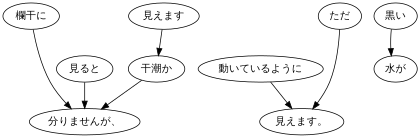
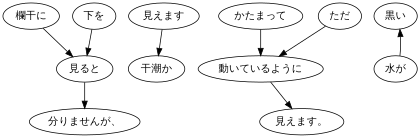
none -> (94, 16)
none -> (261, 16)
(391, 39) -> (401, 46)
(334, 68) -> (305, 39)
(44, 69) -> (55, 40)
(124, 93) -> none
